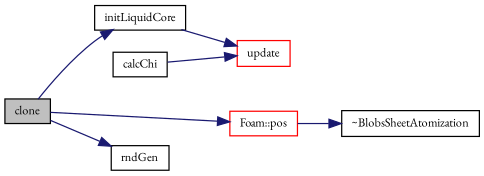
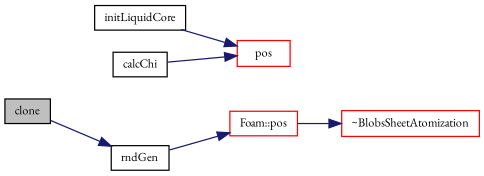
(264, 53) -> (264, 53)
(68, 65) -> none
(134, 117) -> (194, 143)
(411, 124) -> (411, 124)
